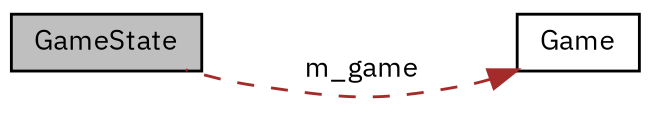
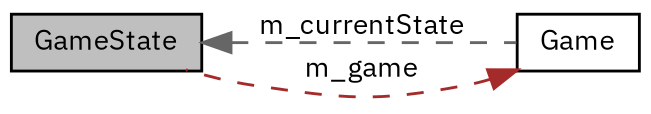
none -> (374, 43)
